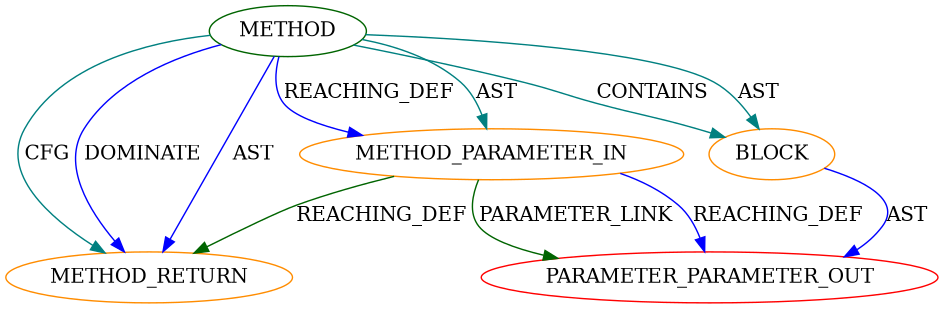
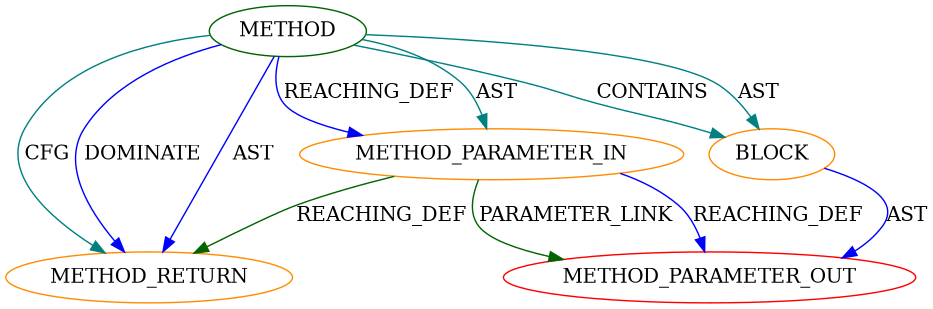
(710, 277) -> (710, 277)
